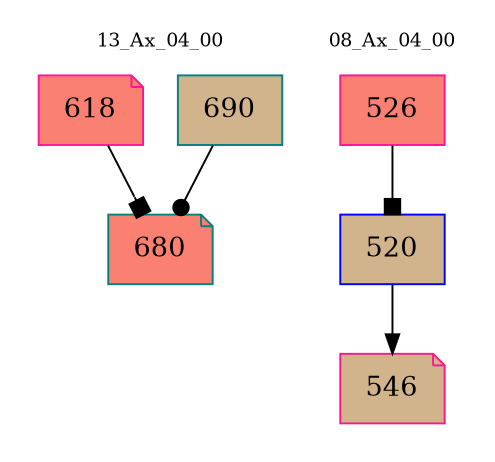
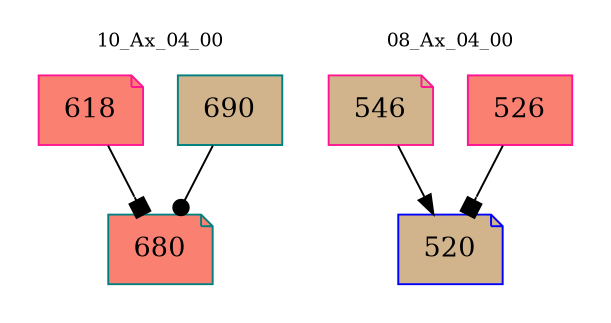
(160, 42) -> (160, 42)
(392, 249) -> (450, 249)
(392, 310) -> (411, 171)
